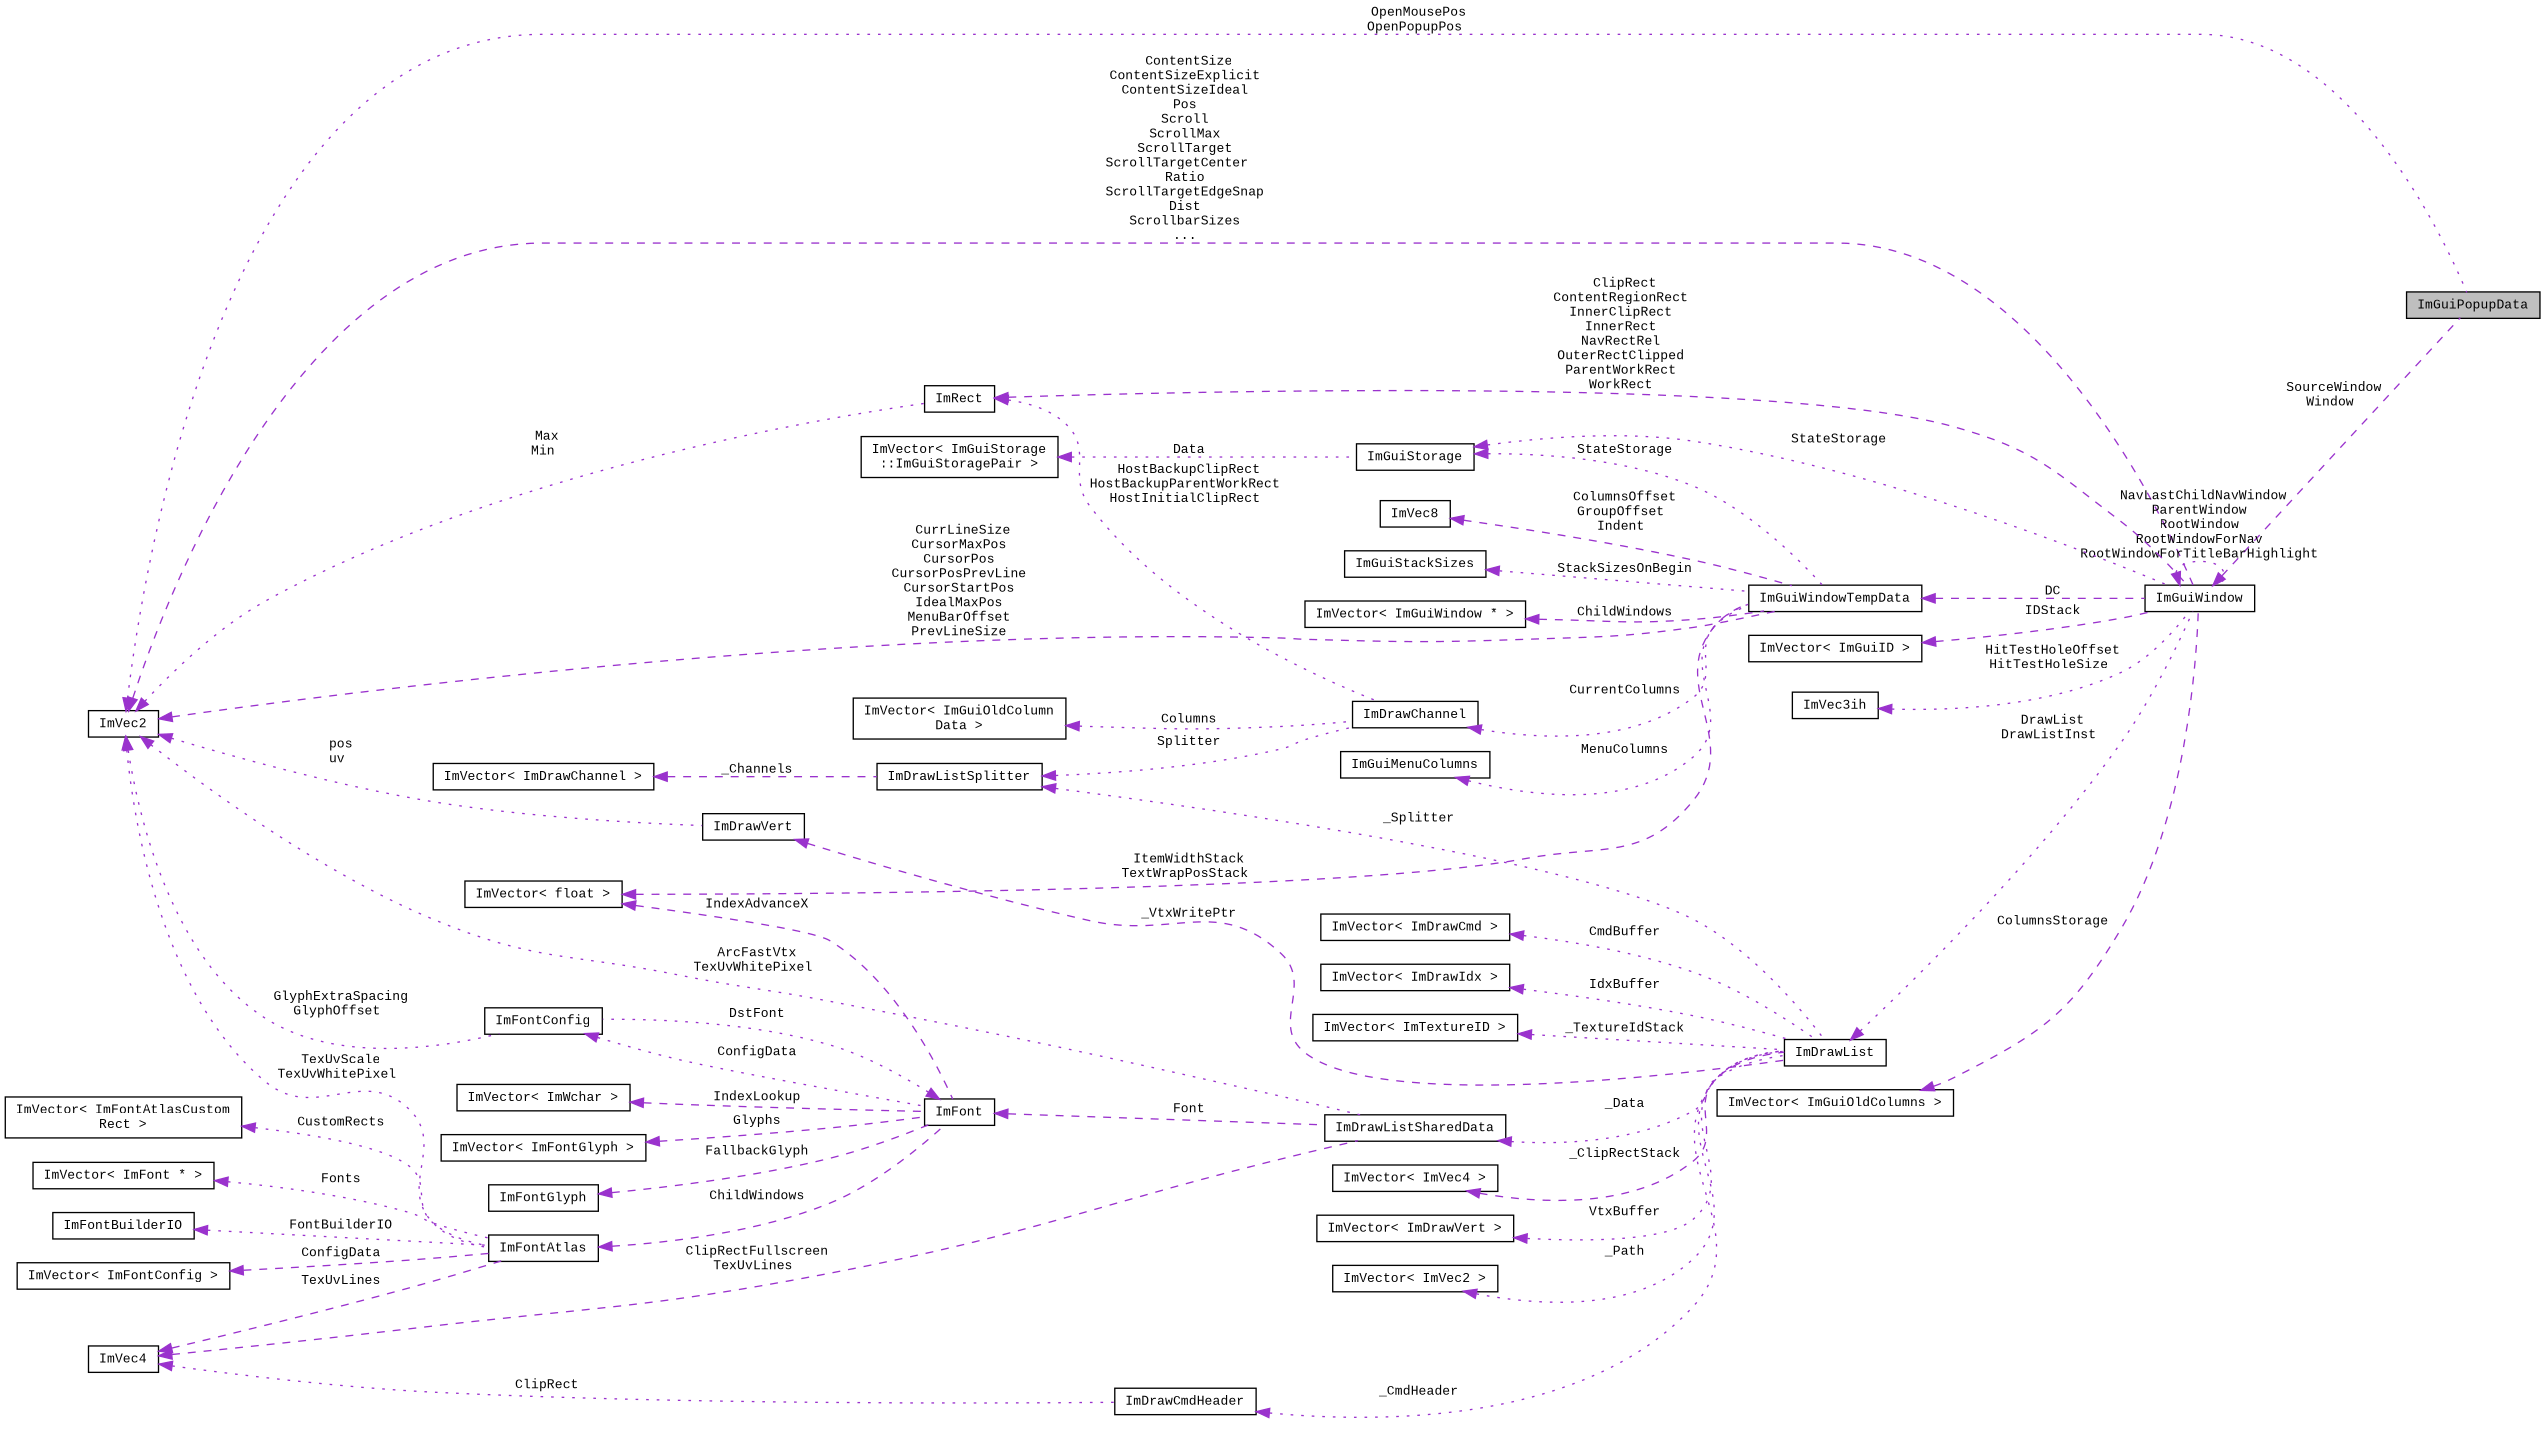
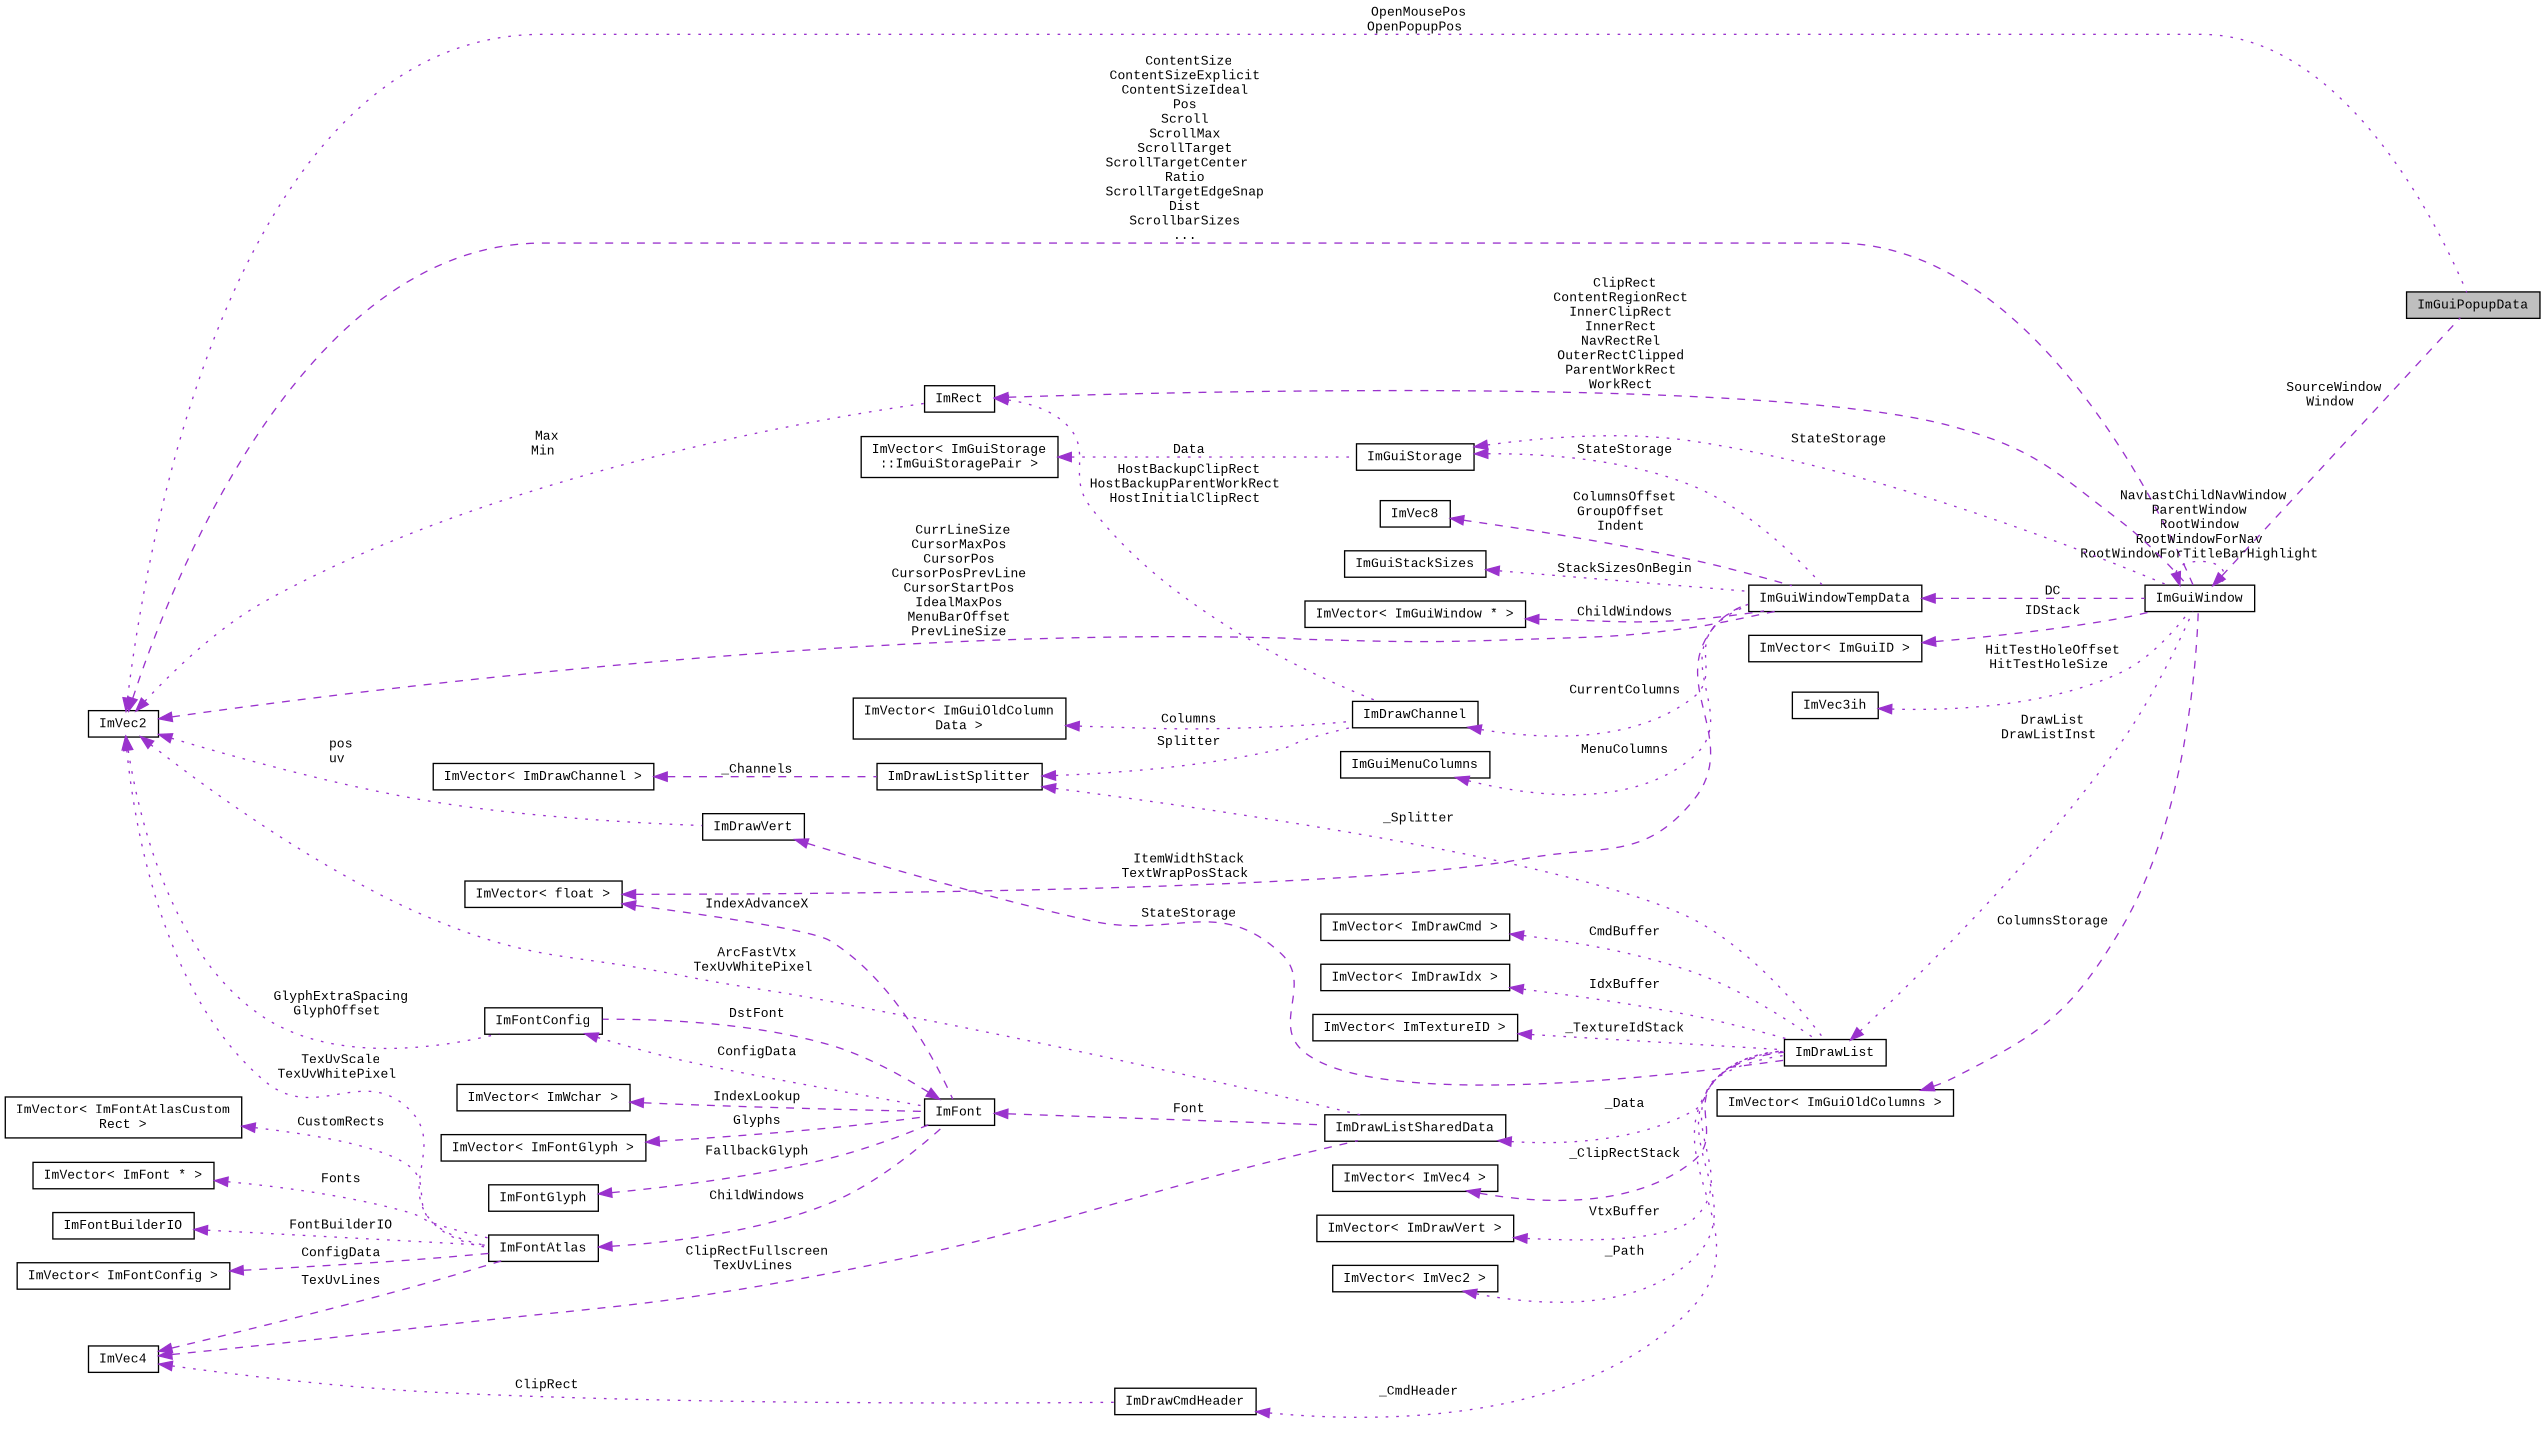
(1185, 913) -> (1185, 913)
(771, 1032) -> (771, 1032)
